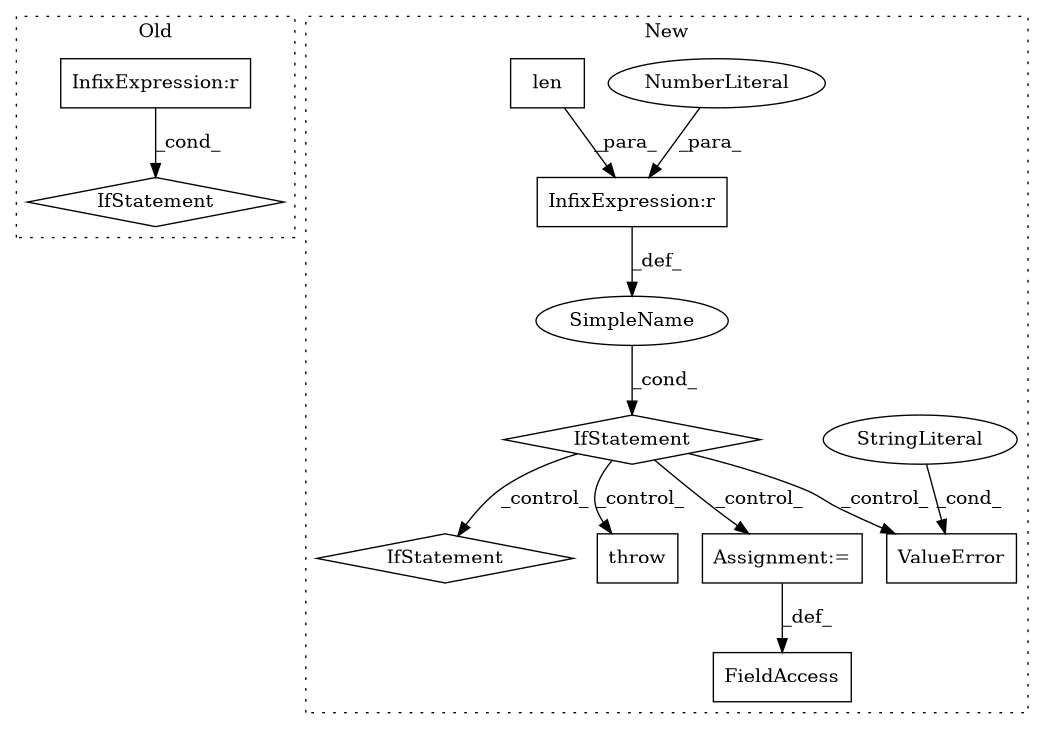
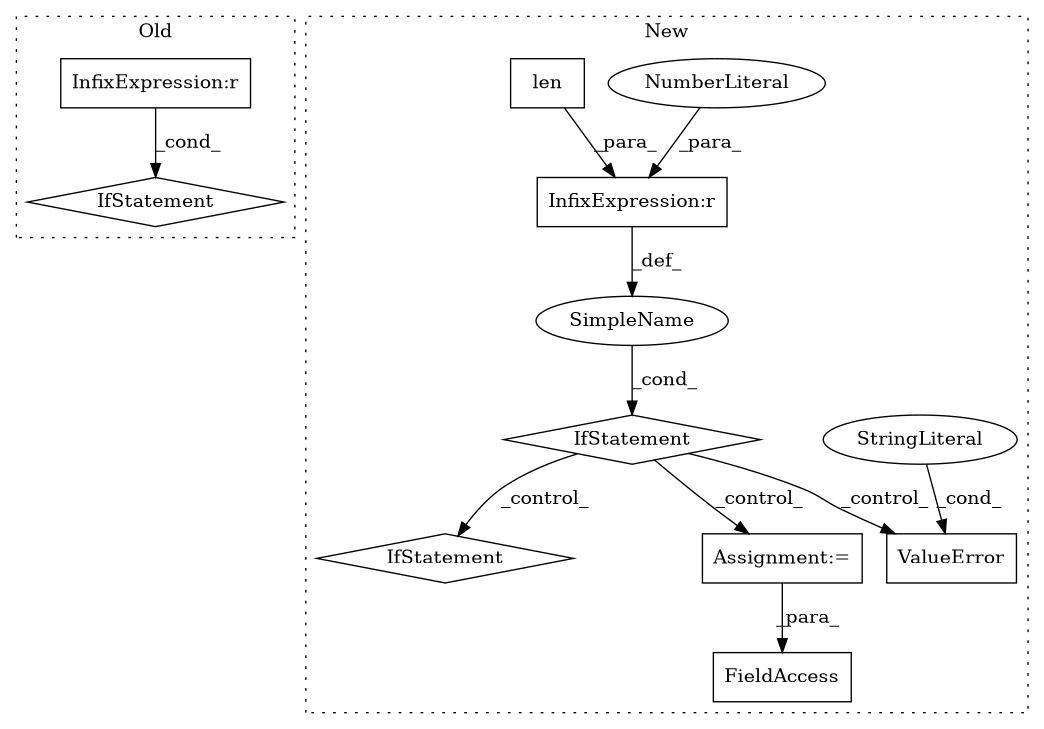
(638, 558) -> none
(808, 618) -> (808, 618)
